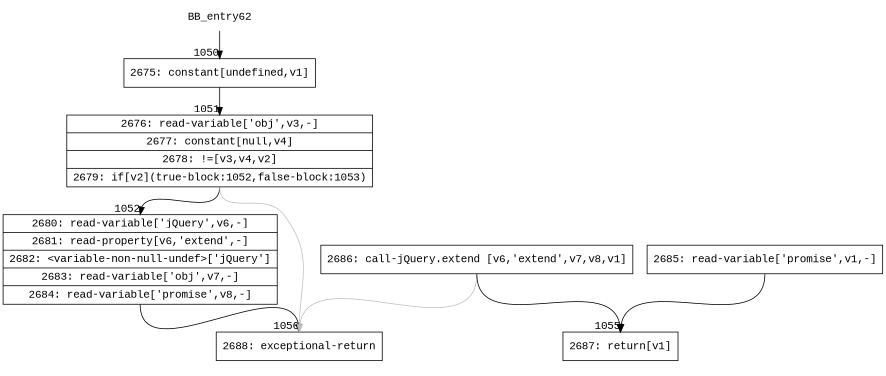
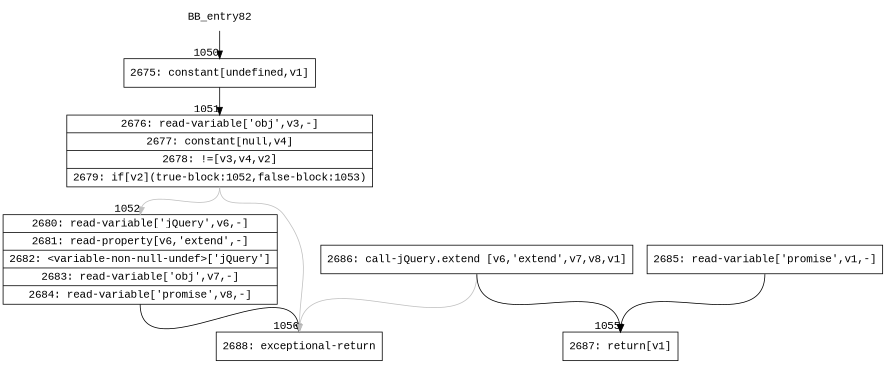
(220, 17) -> (220, 17)
(184, 201) -> (184, 201)
